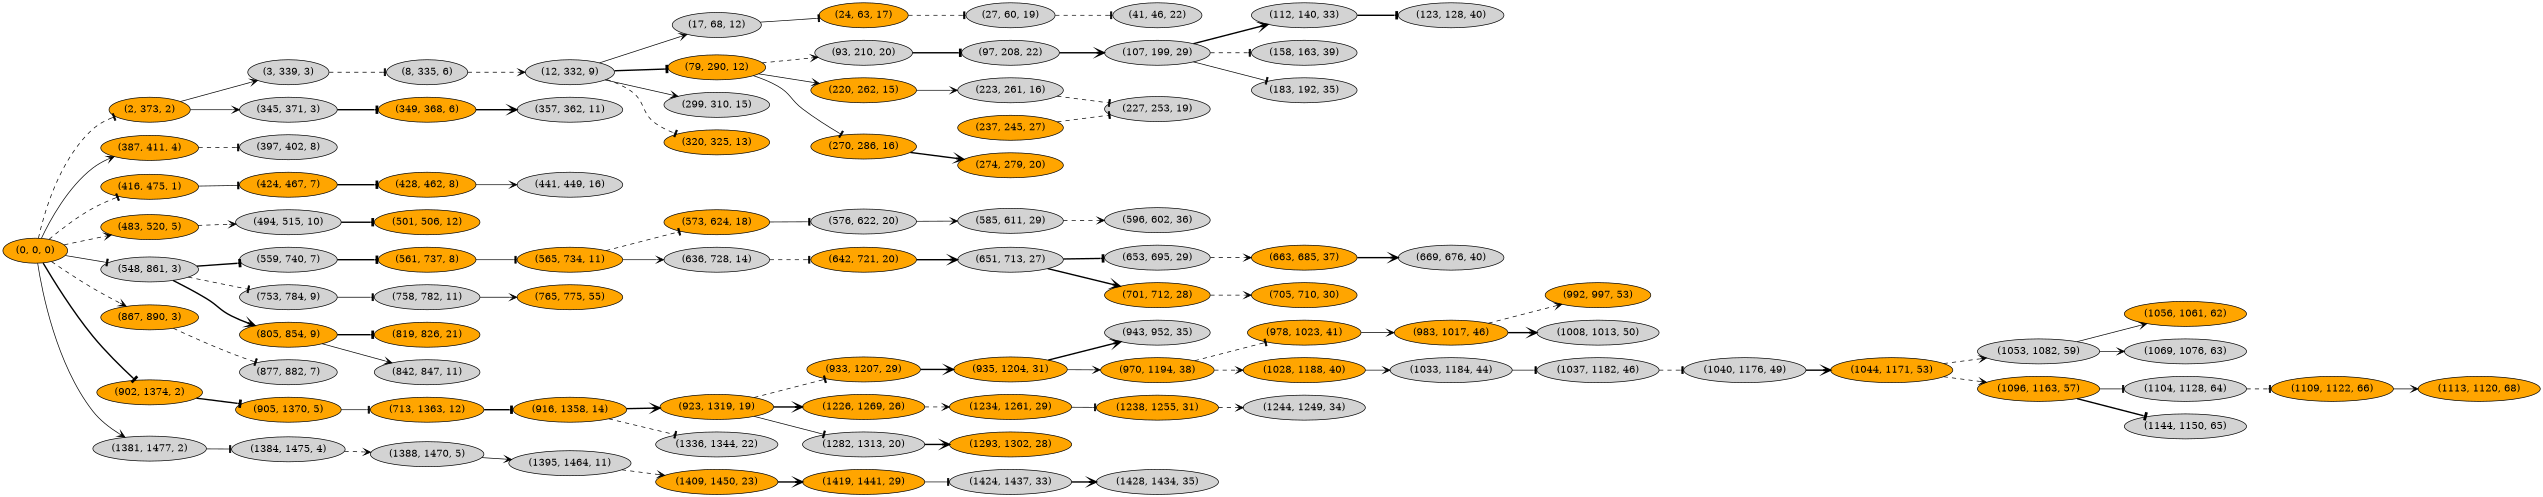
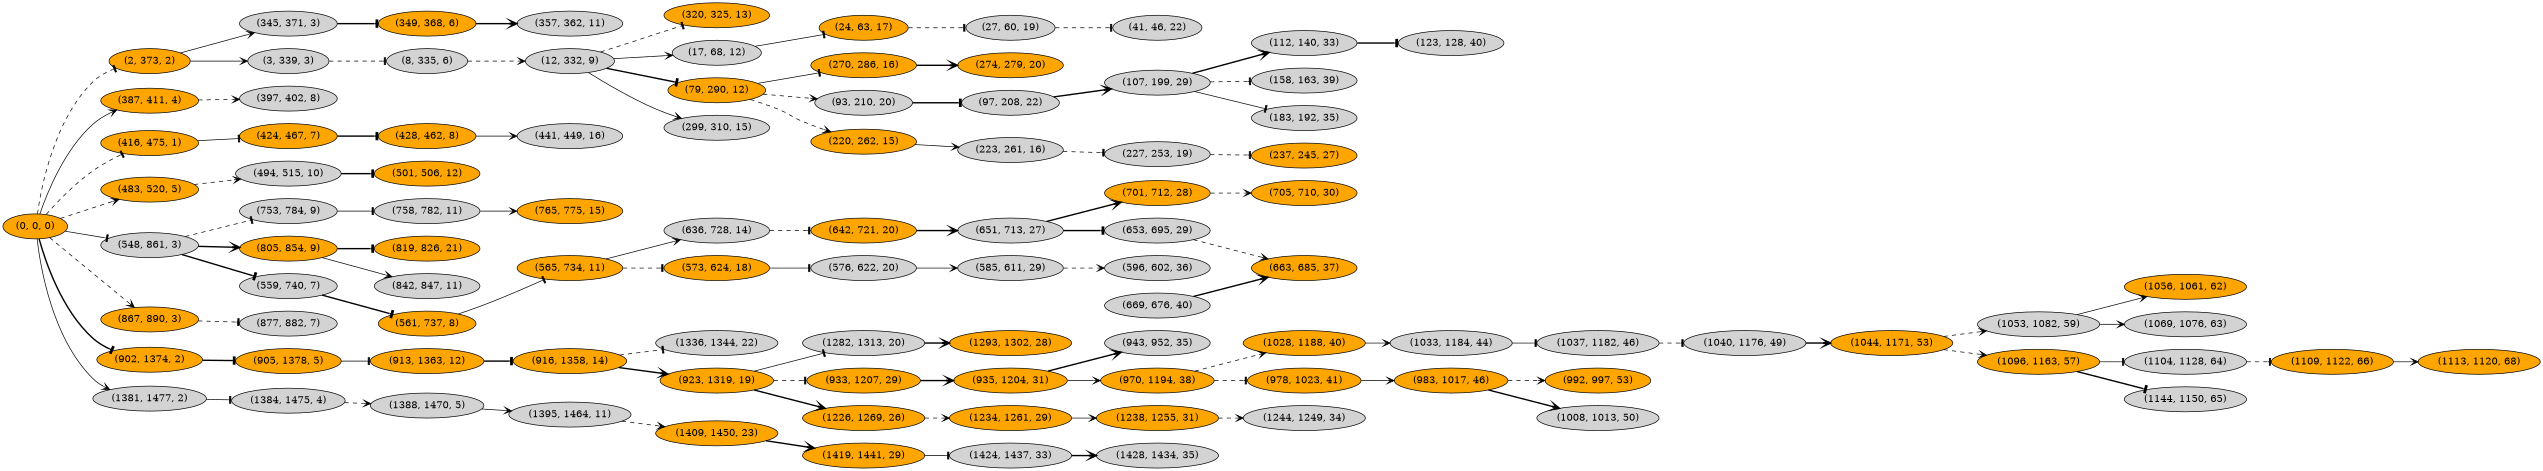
(786, 78) -> (788, 114)
(1082, 119) -> (1229, 155)
(217, 148) -> (216, 100)
(1374, 258) -> (1227, 288)
(570, 297) -> (570, 211)
(1082, 407) -> (1081, 418)
(288, 410) -> (288, 361)
(427, 410) -> (427, 361)
